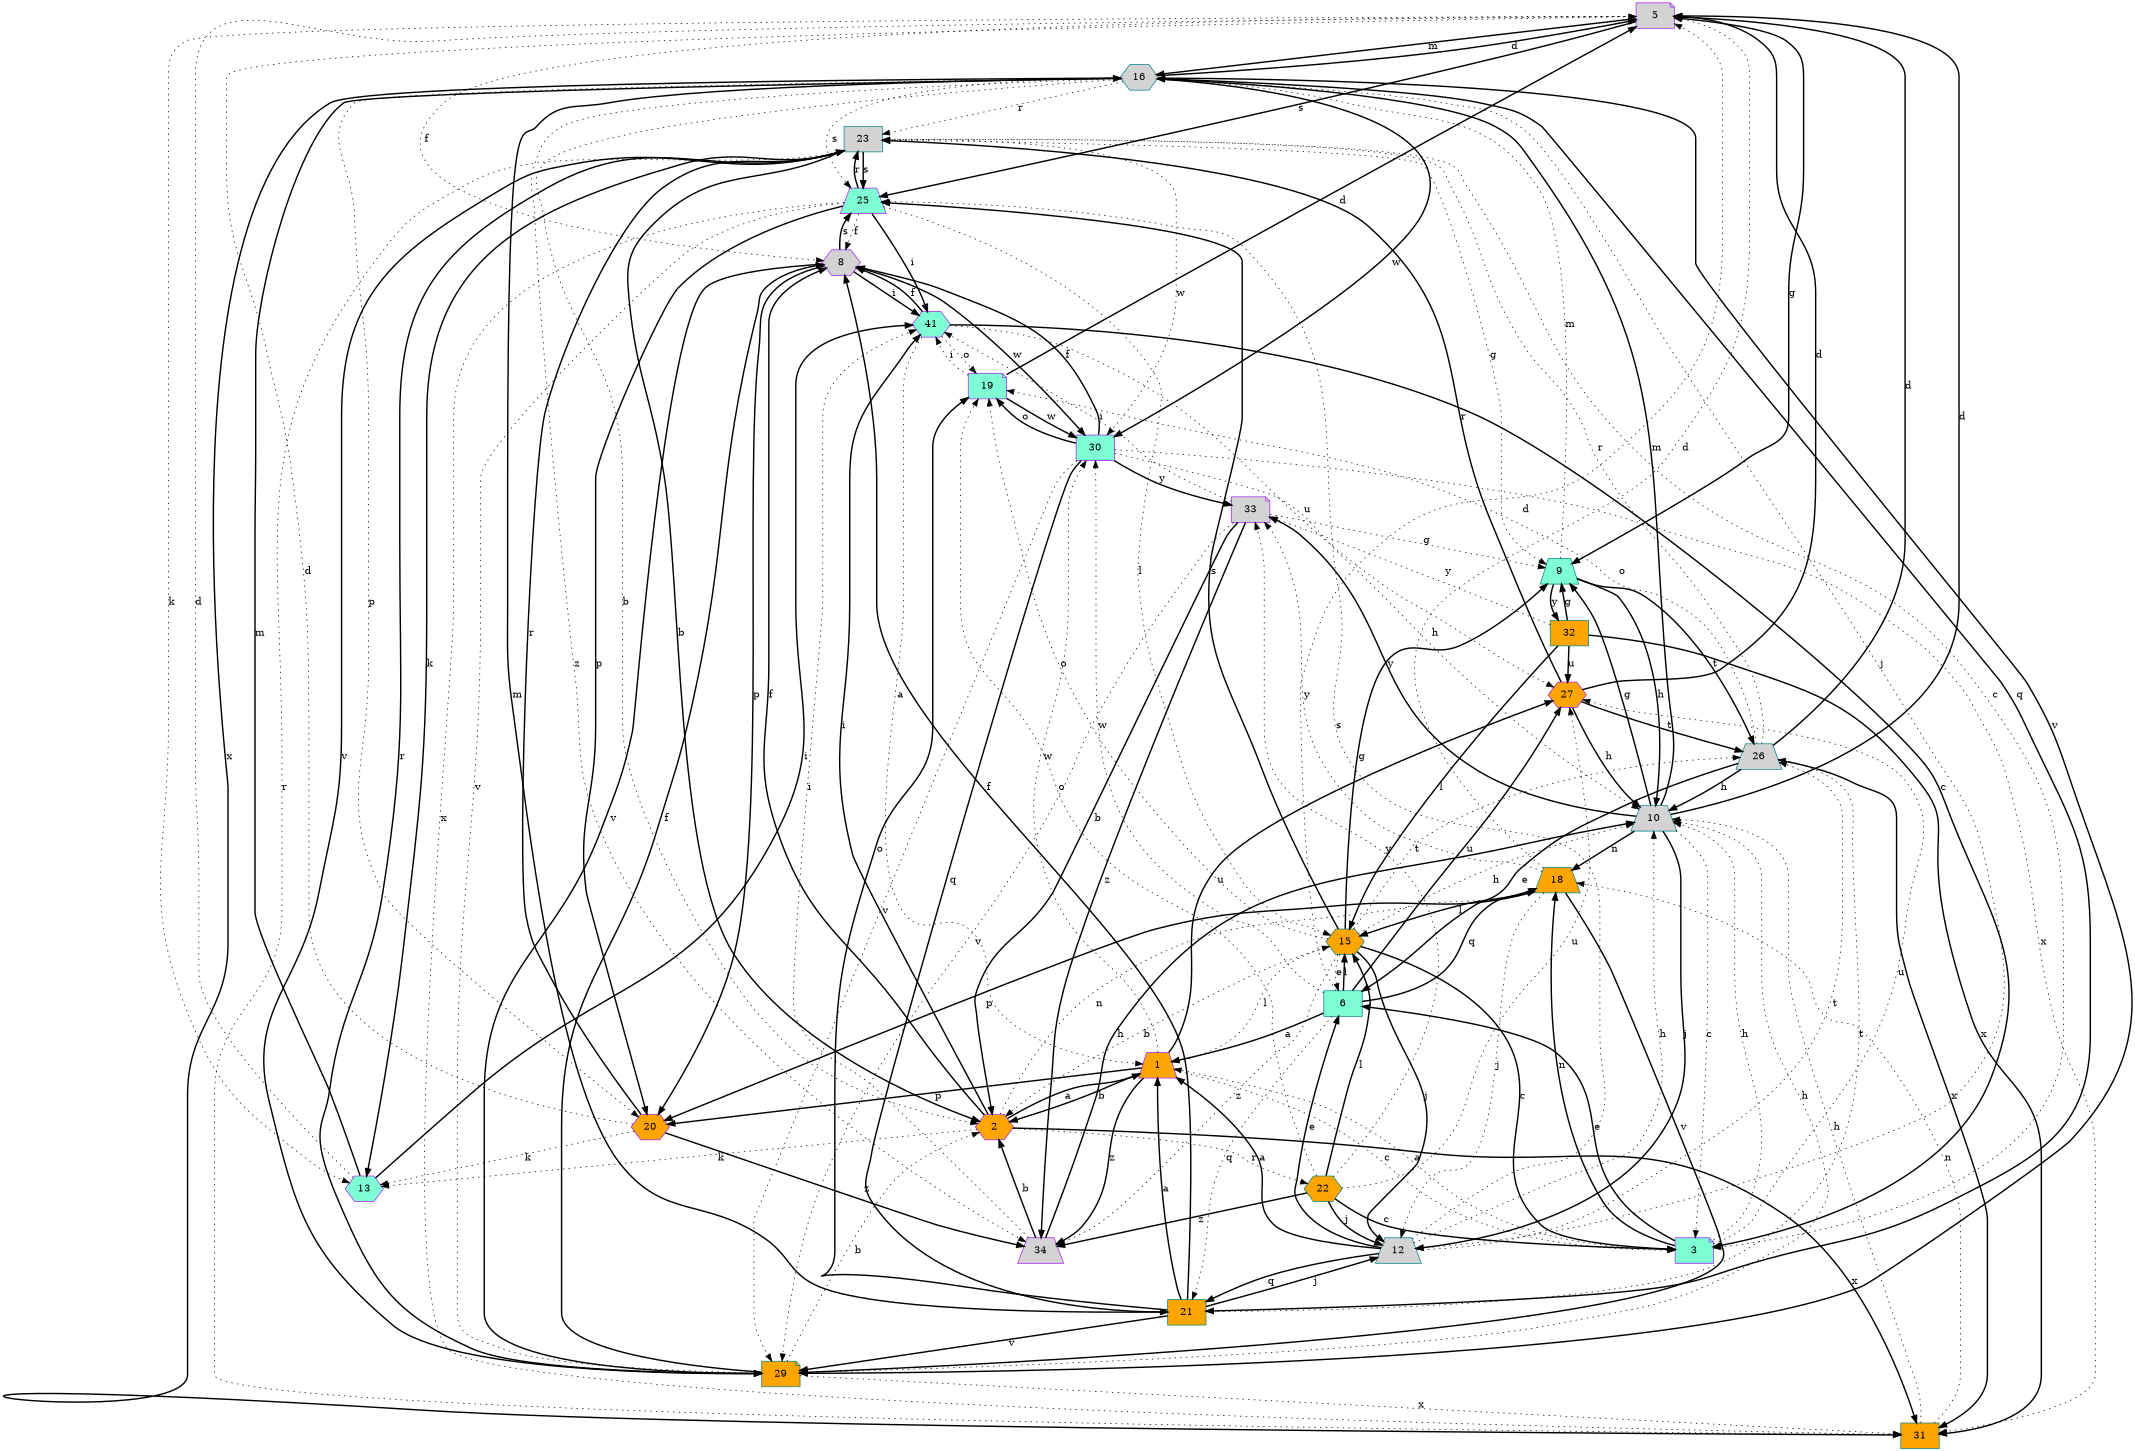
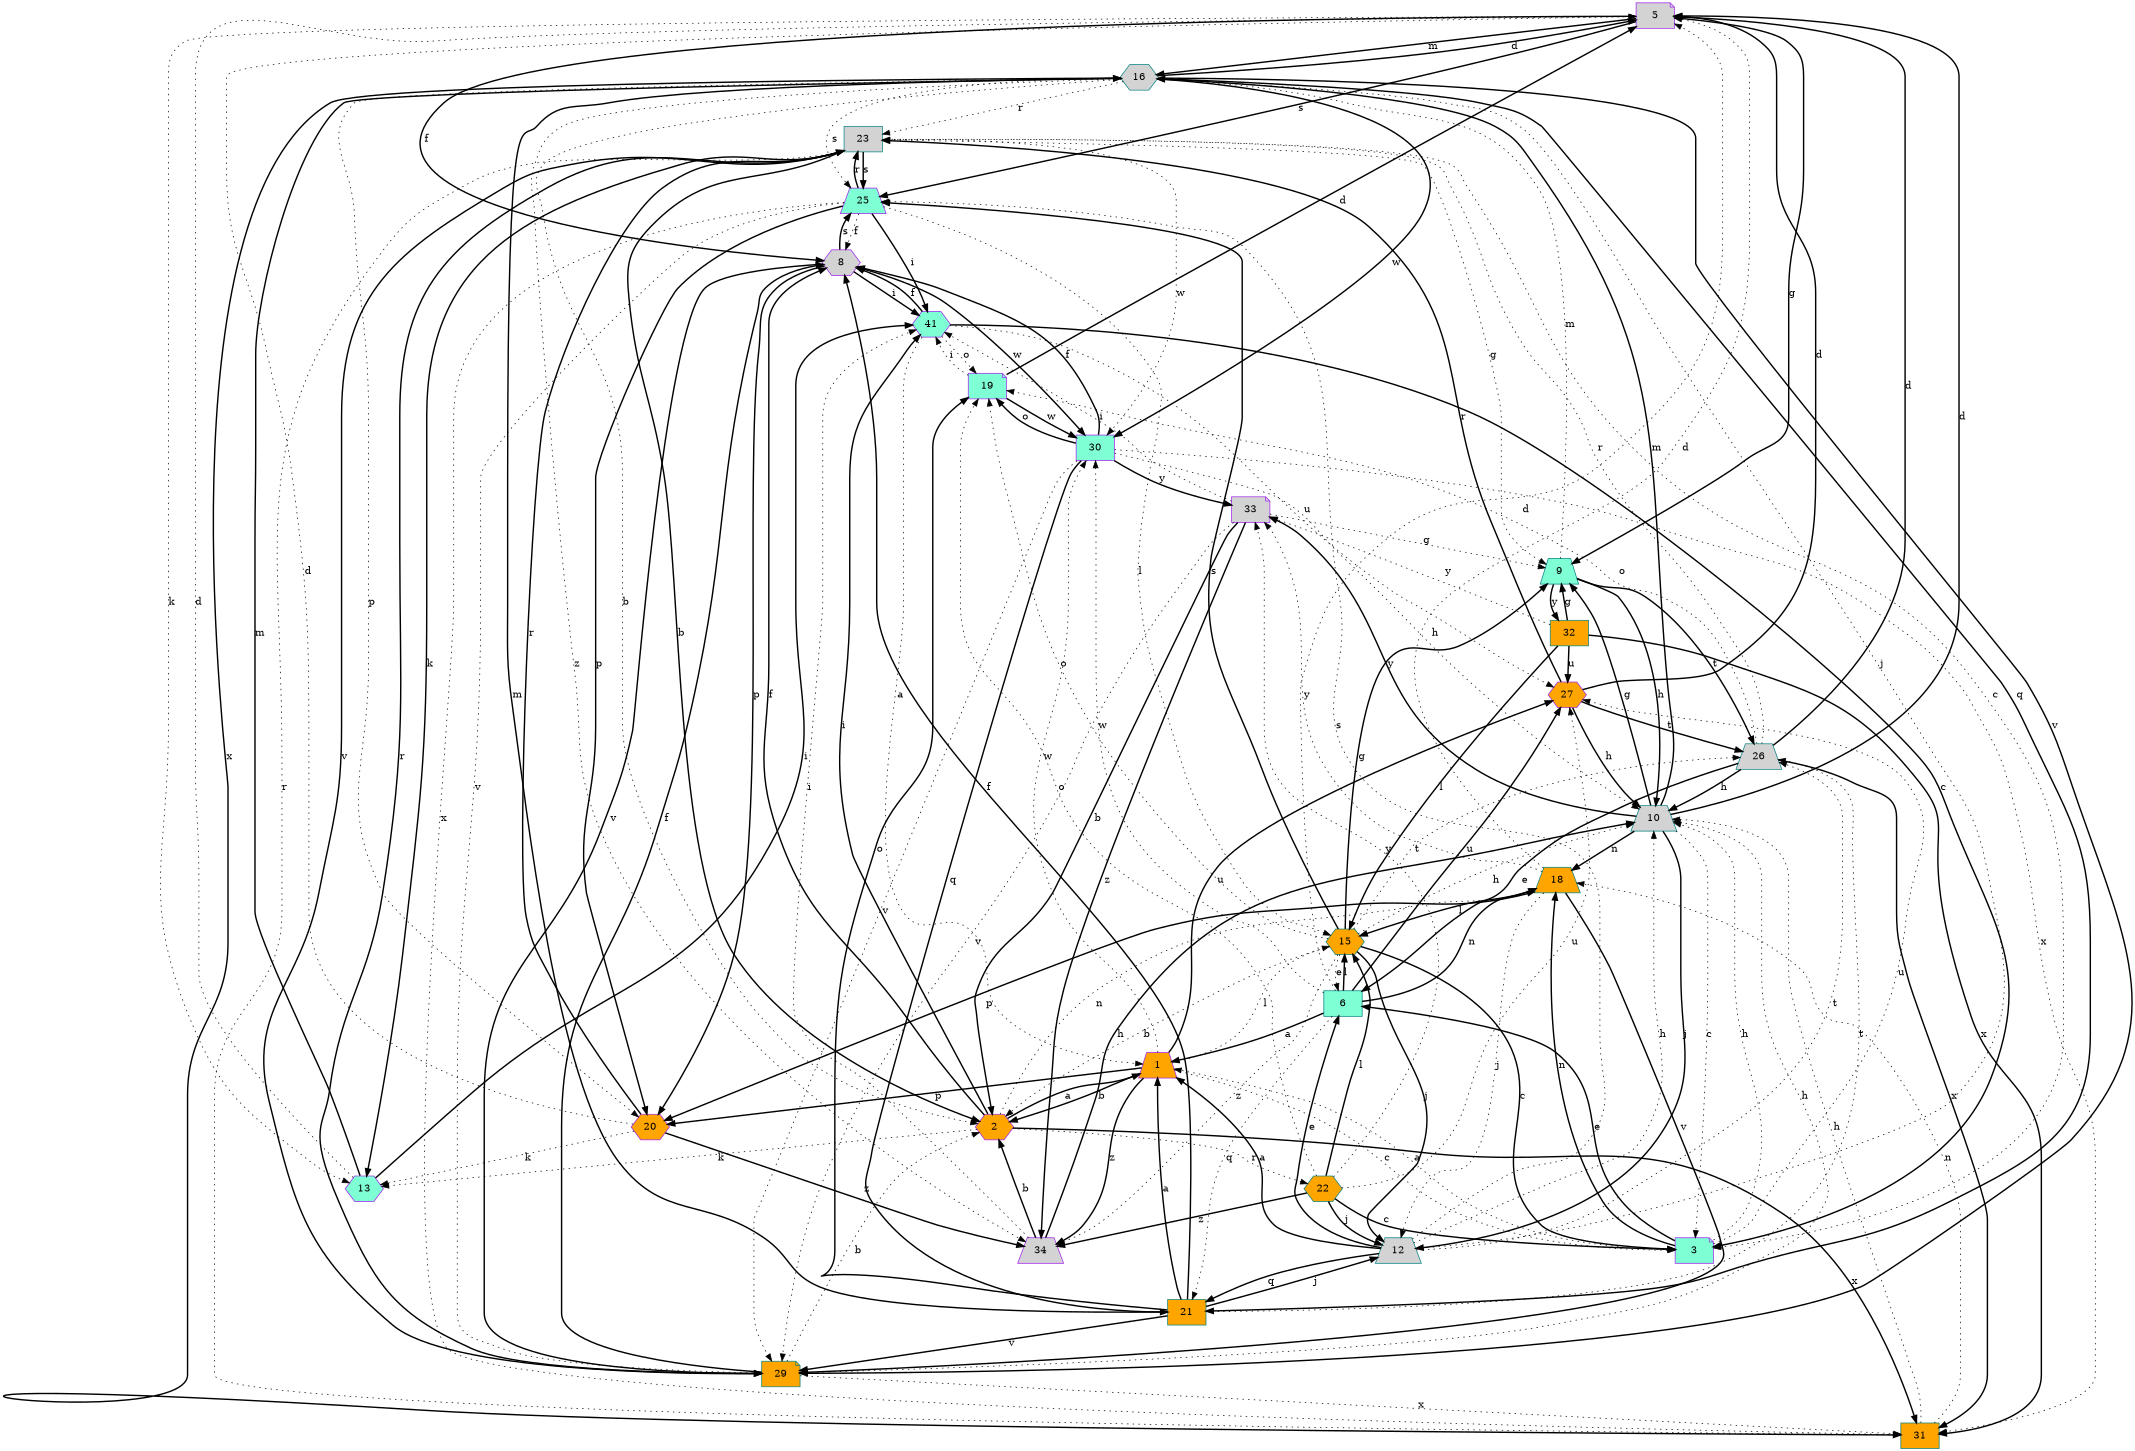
(799, 41) -> (799, 41)
(1883, 672) -> (1887, 678)
(1472, 942) -> (1472, 942)
